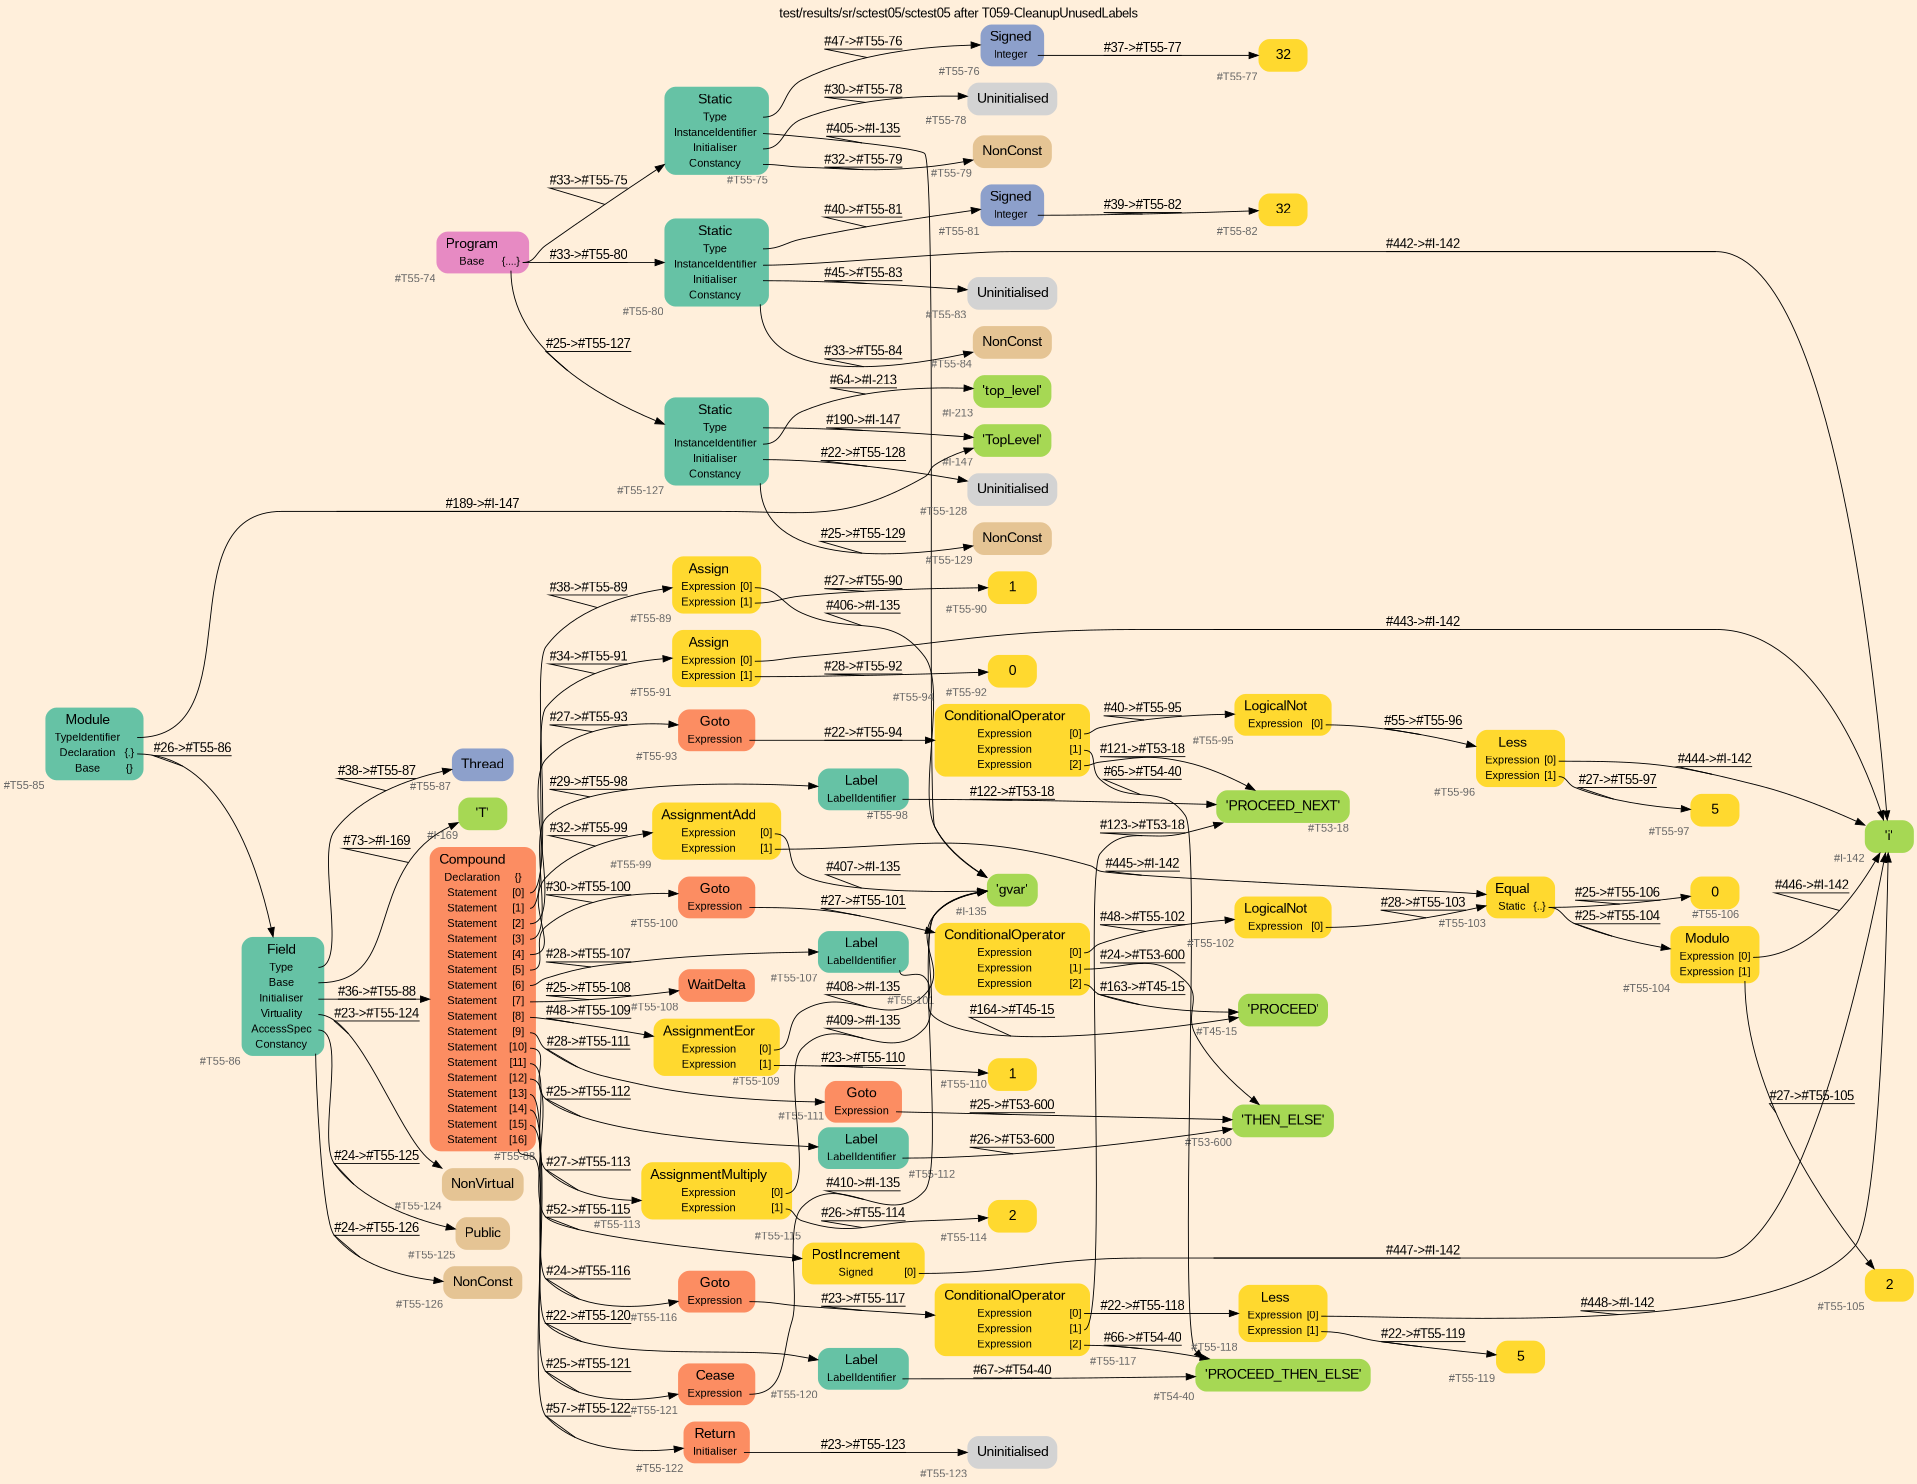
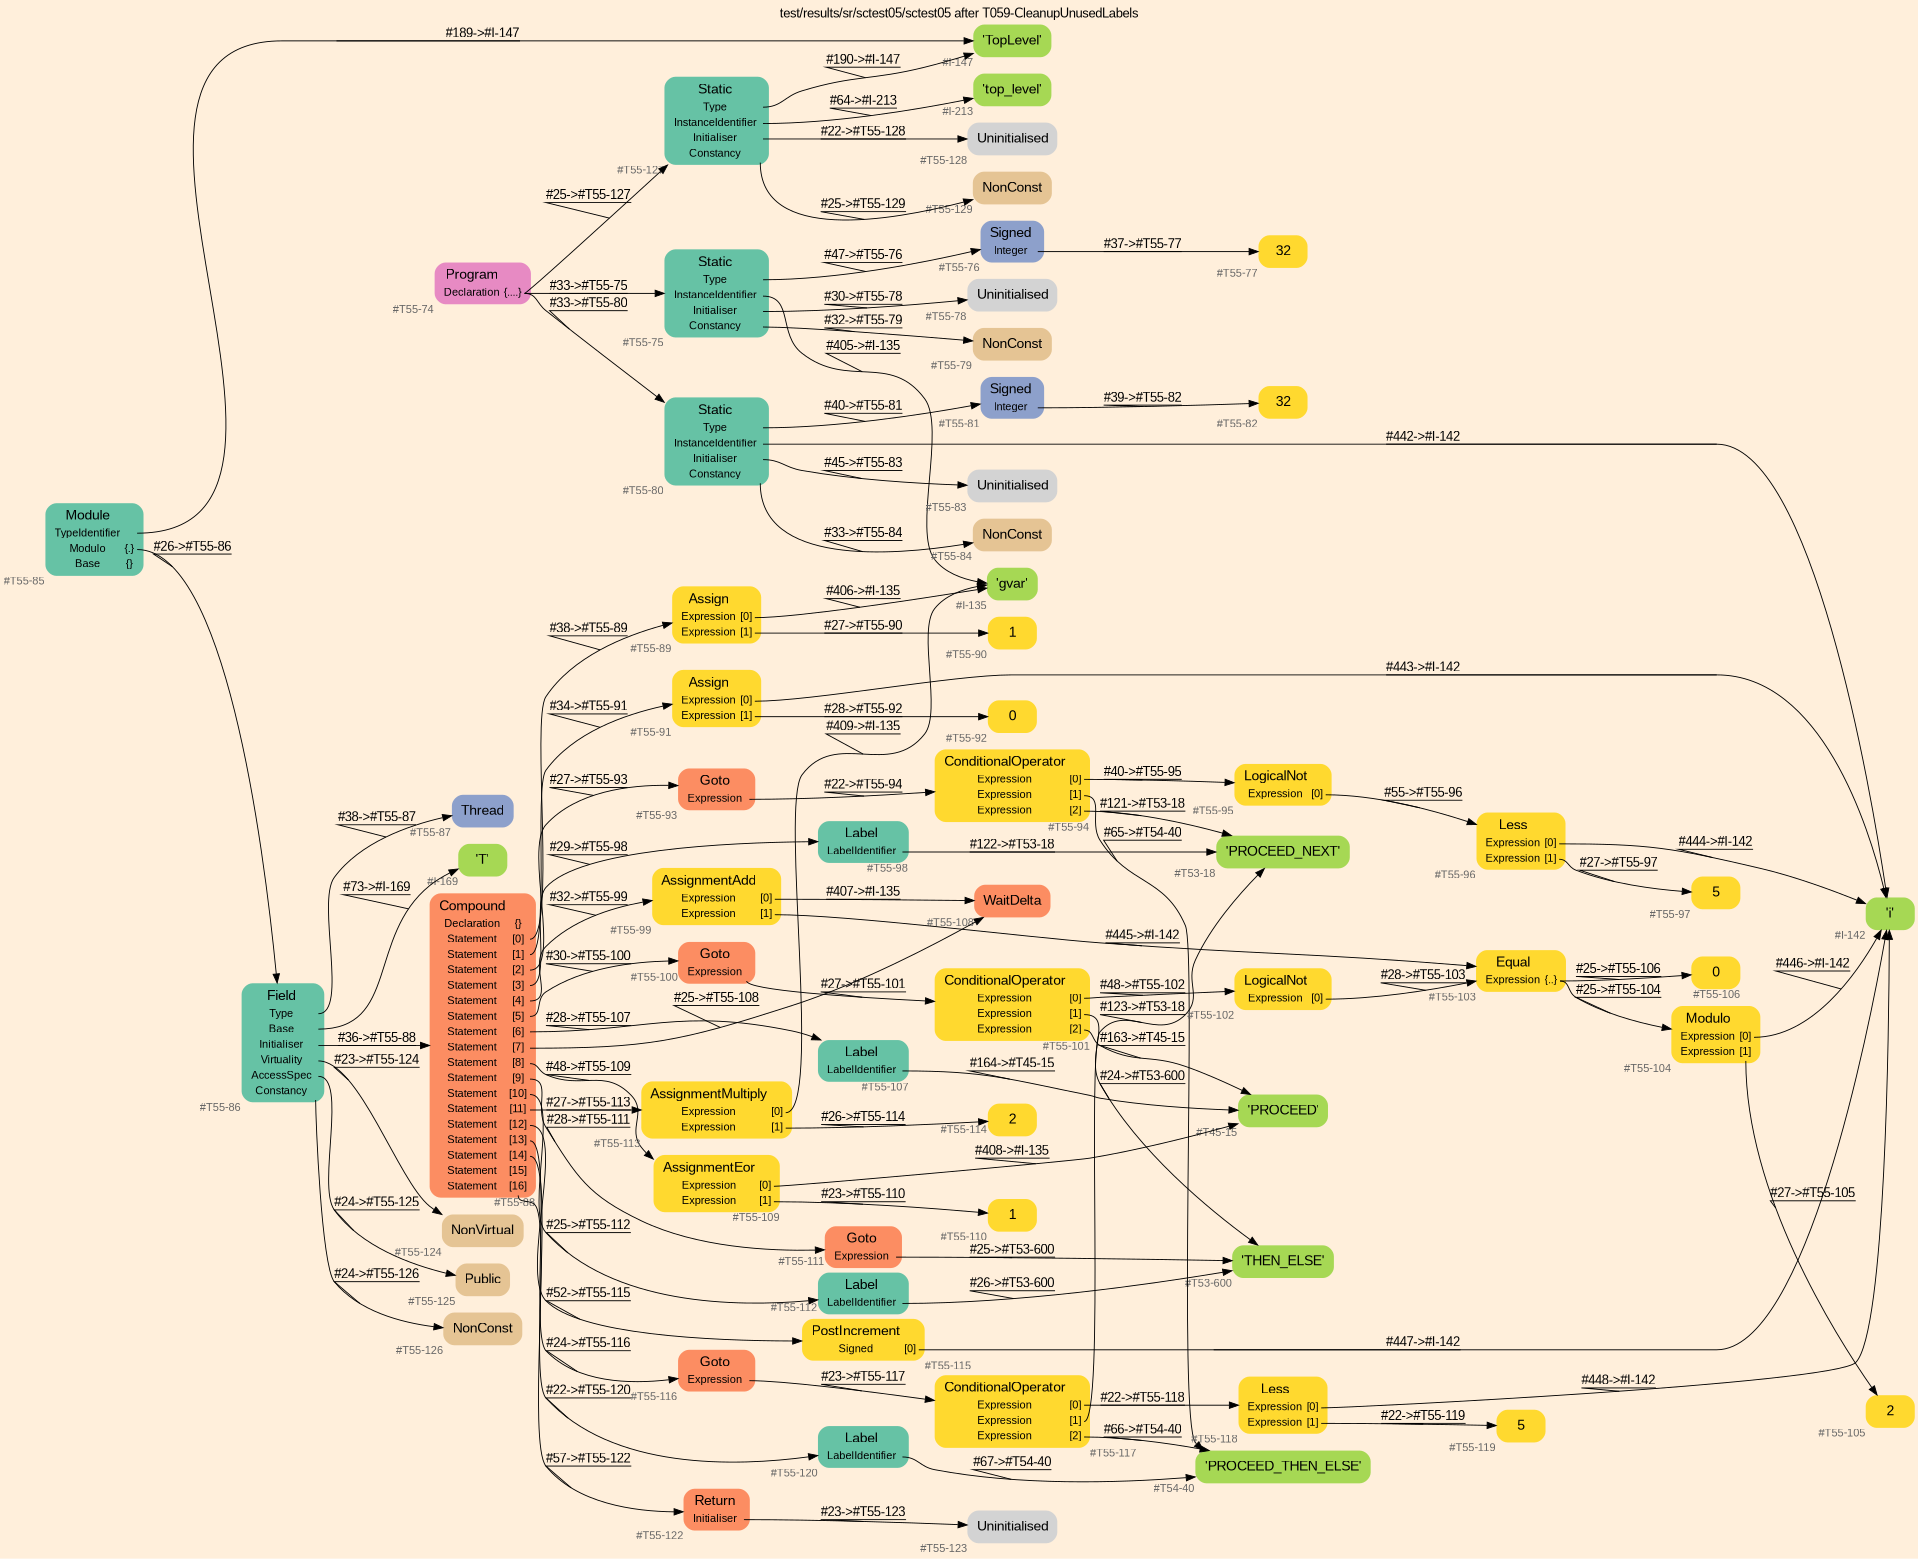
(472, 262) -> (472, 292)
(88, 753) -> (88, 549)
(862, 888) -> (870, 900)
(1512, 907) -> (1513, 980)
(905, 1007) -> (1003, 1167)
(717, 1384) -> none
